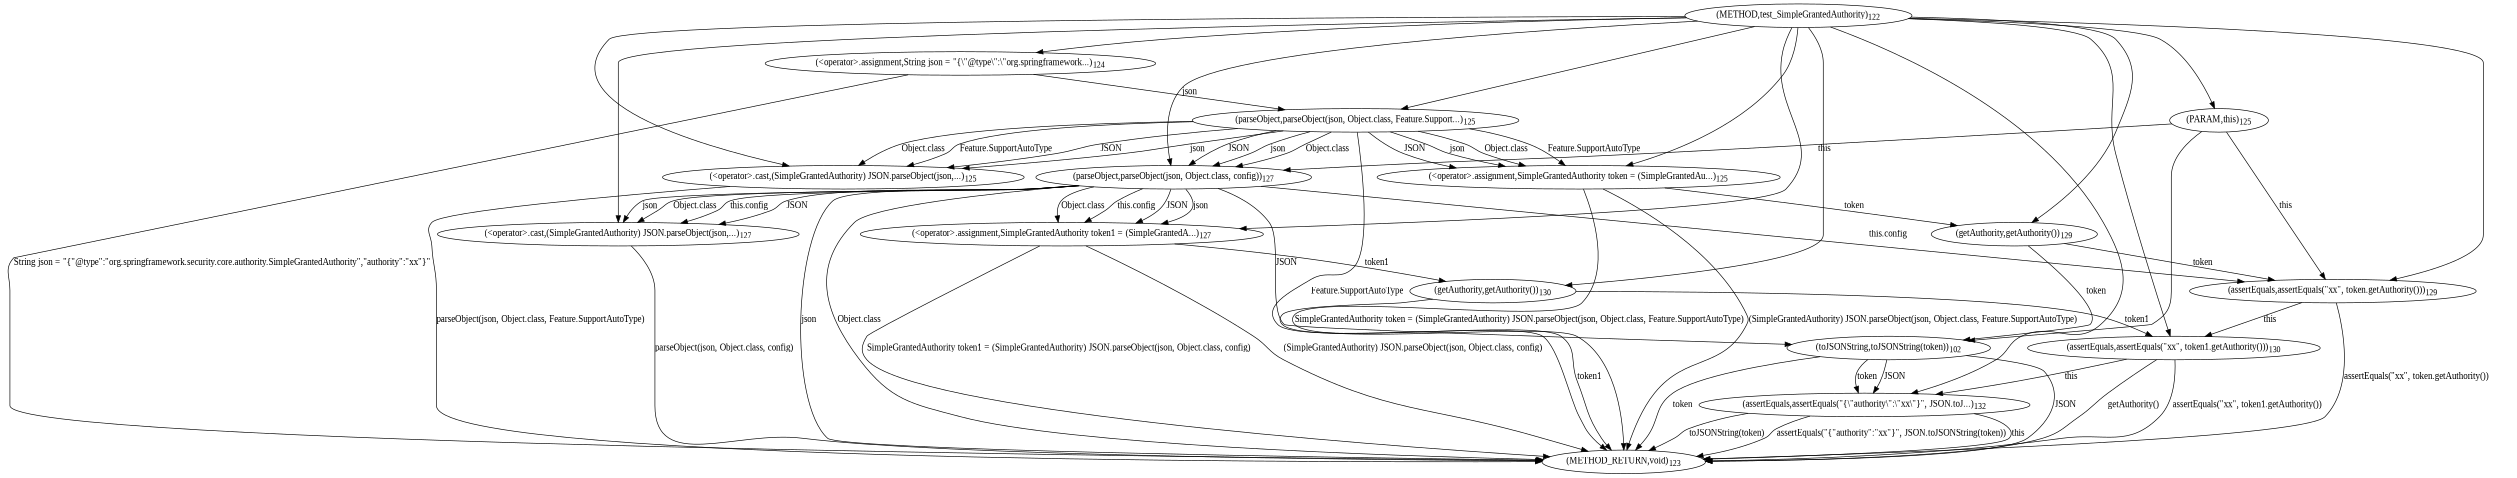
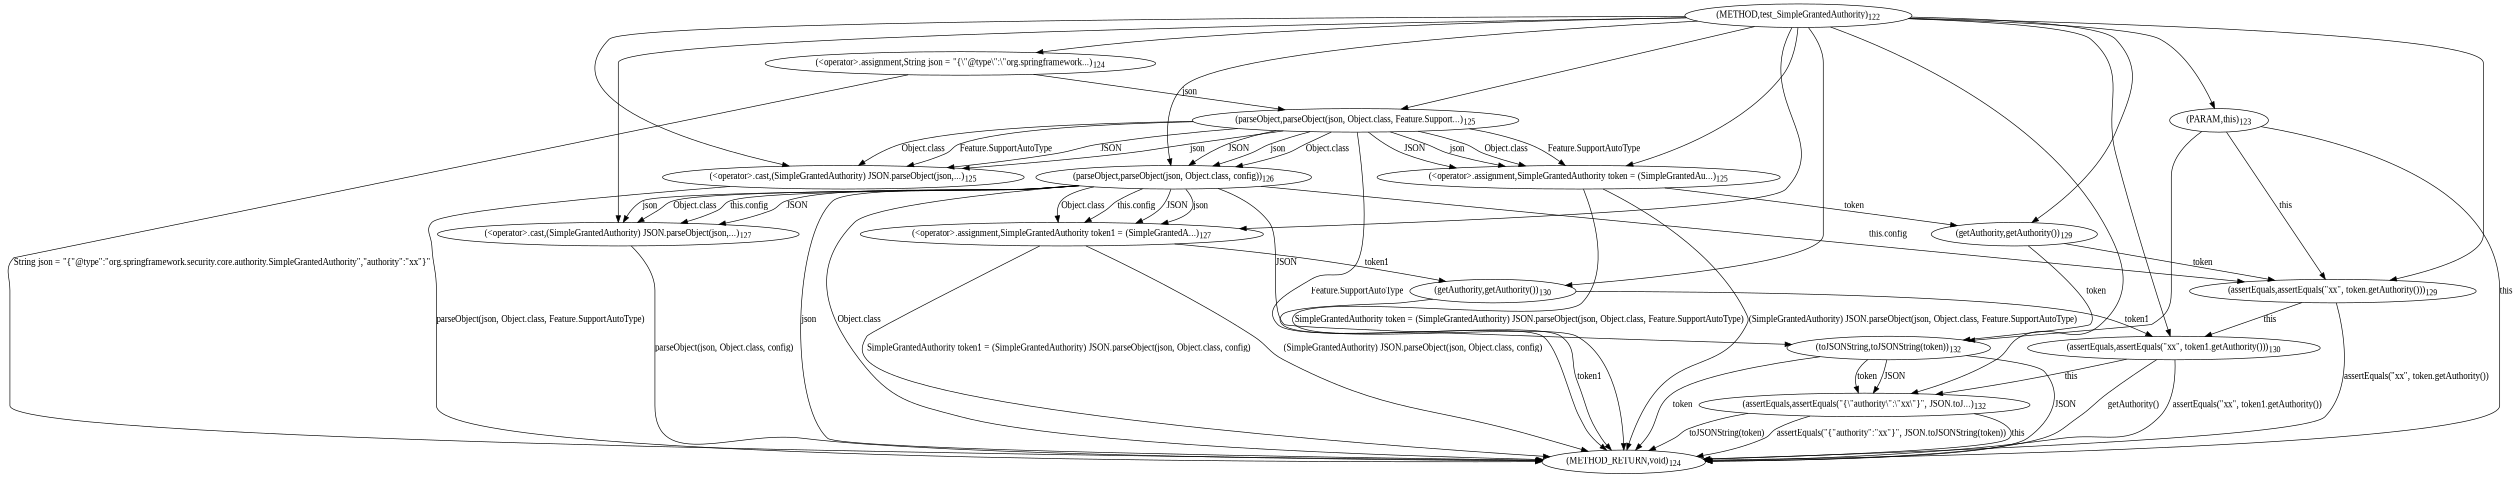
(2246, 119) -> (2246, 119)
(1731, 149) -> (2321, 438)
(1268, 176) -> (1268, 176)
(1955, 347) -> (1955, 347)
(1675, 461) -> (1675, 461)
